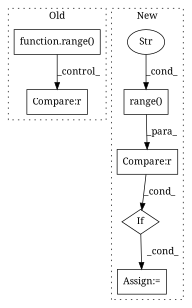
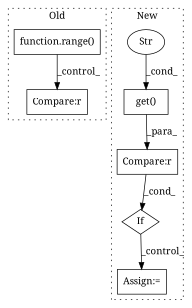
(146, 102) -> (146, 102)
(163, 252) -> (163, 252)
